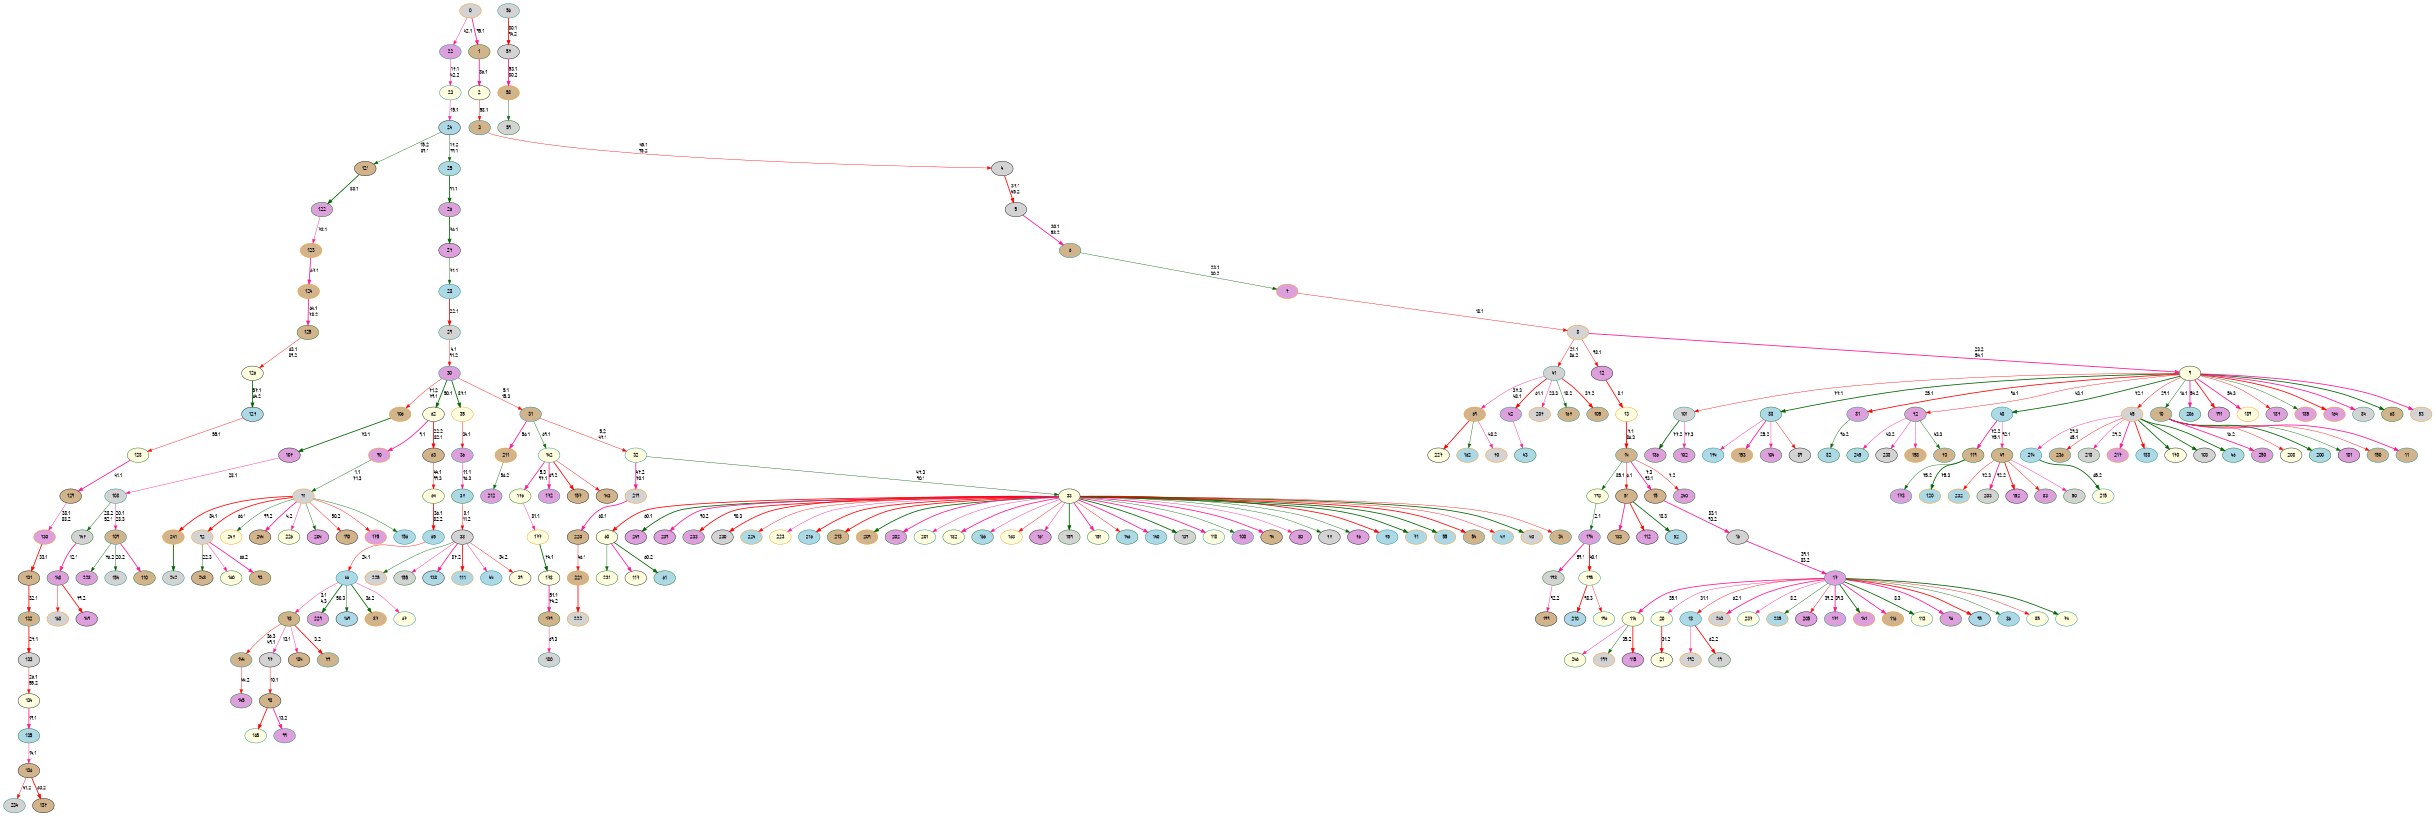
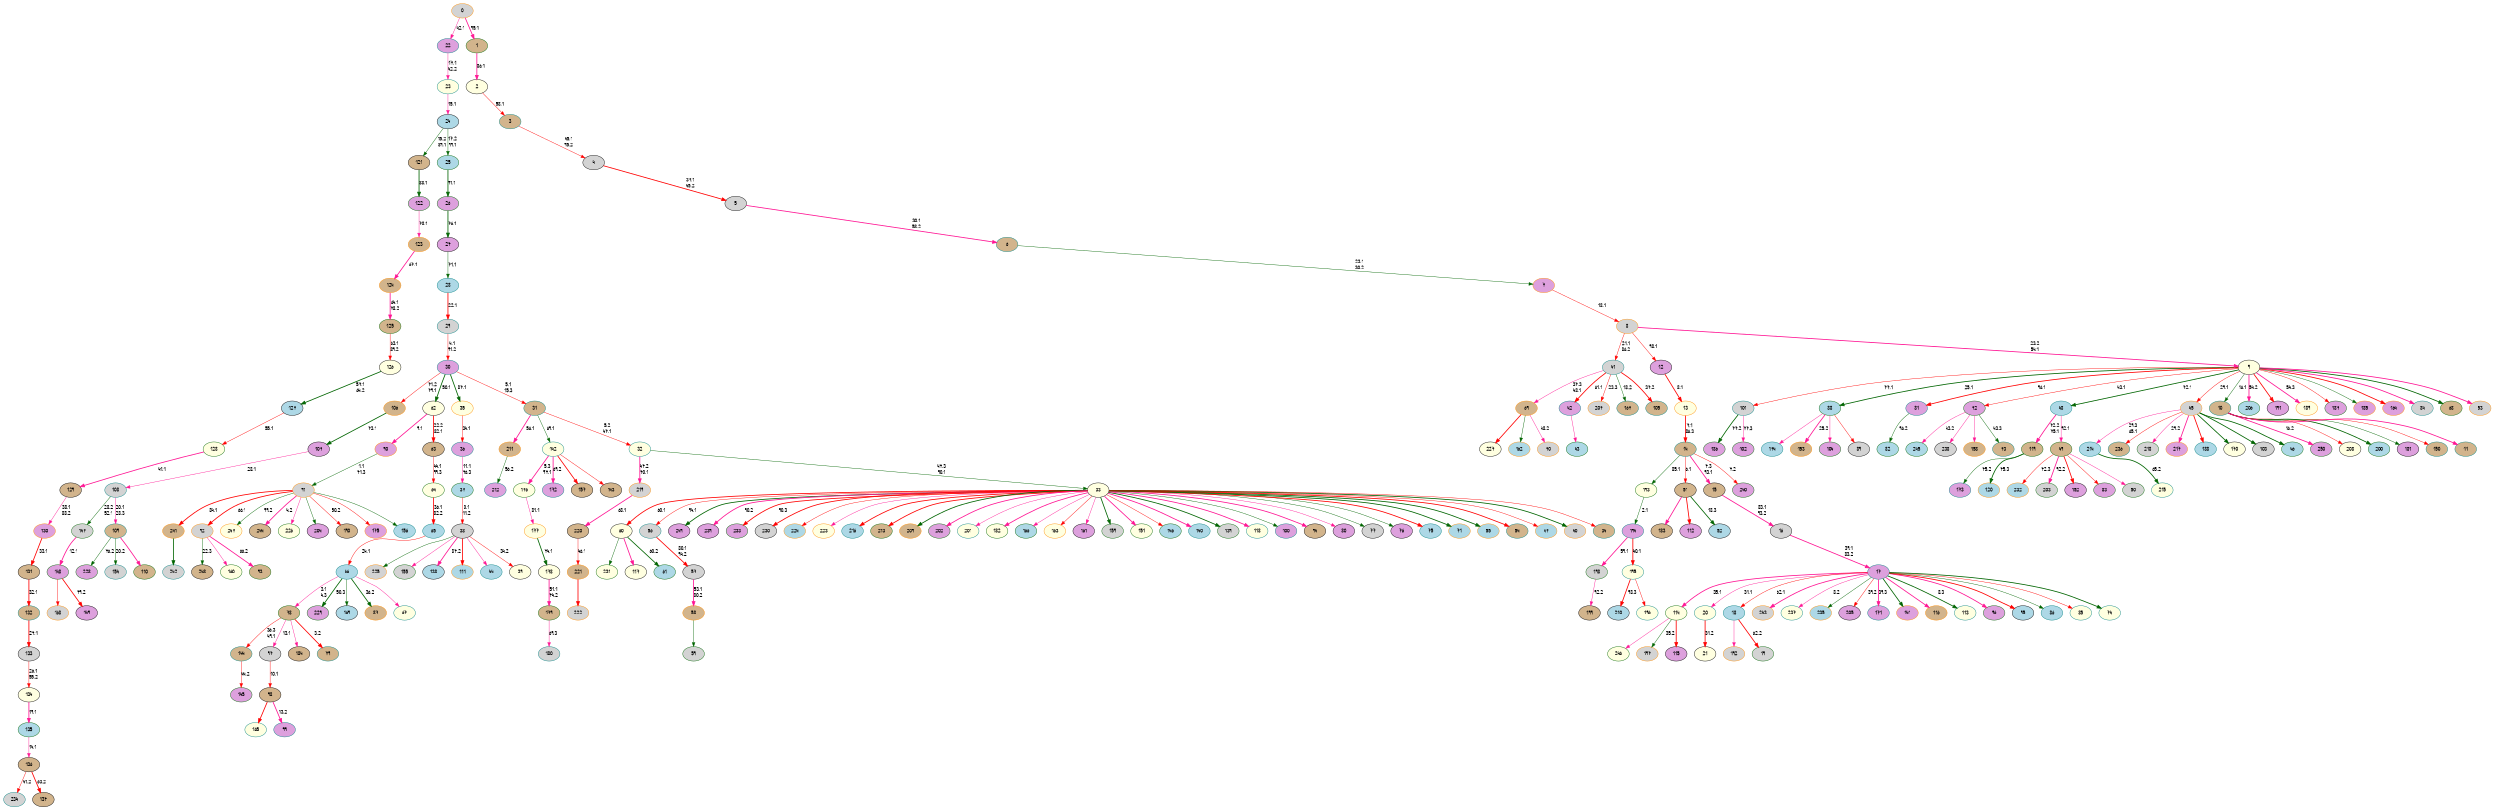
(1548, 392) -> (1607, 386)
none -> (870, 493)
